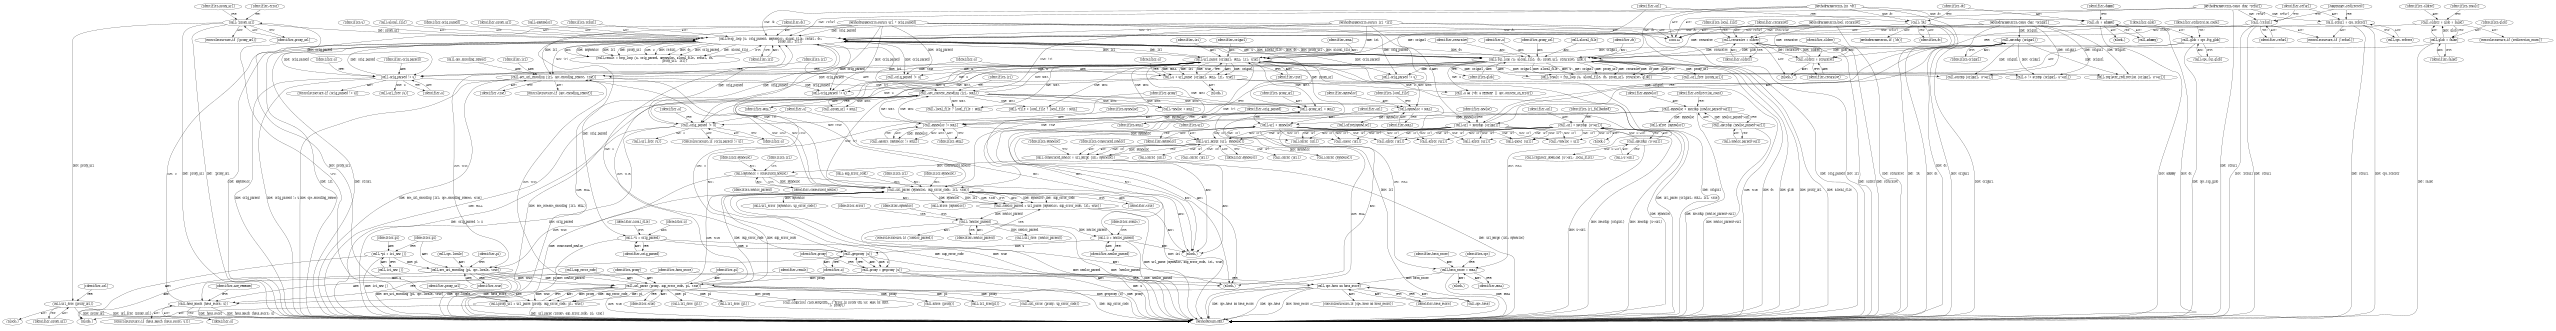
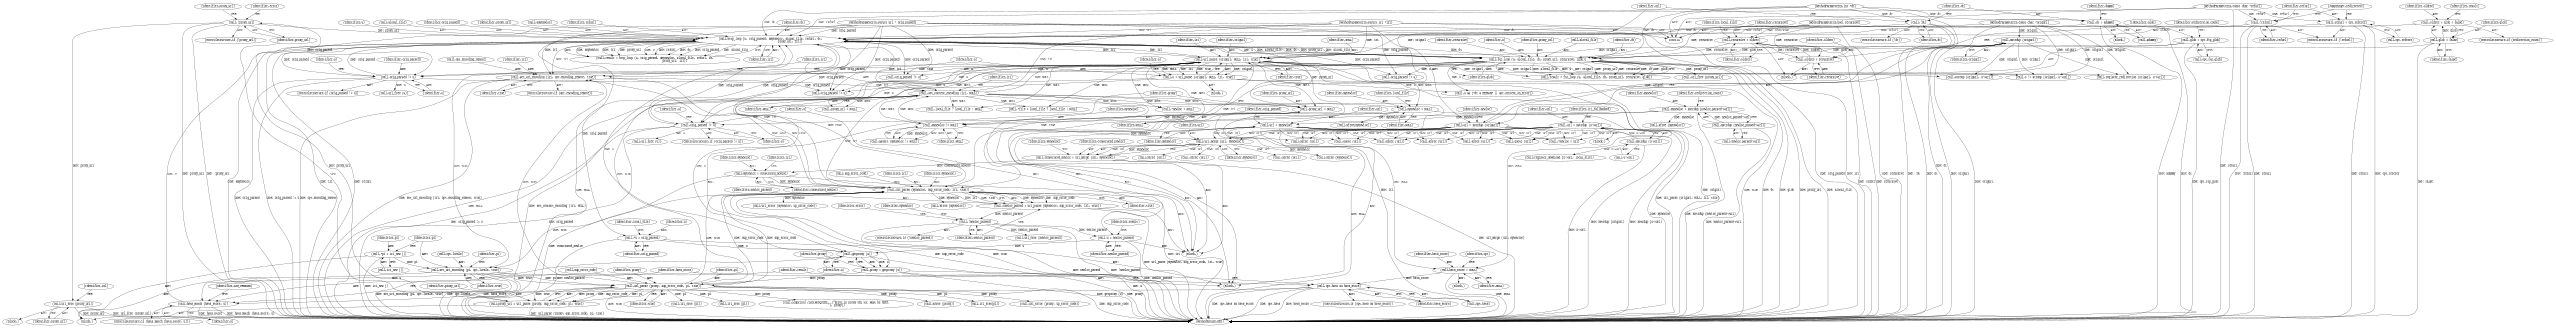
(1832, 30) -> none
(1881, 40) -> (1881, 40)
